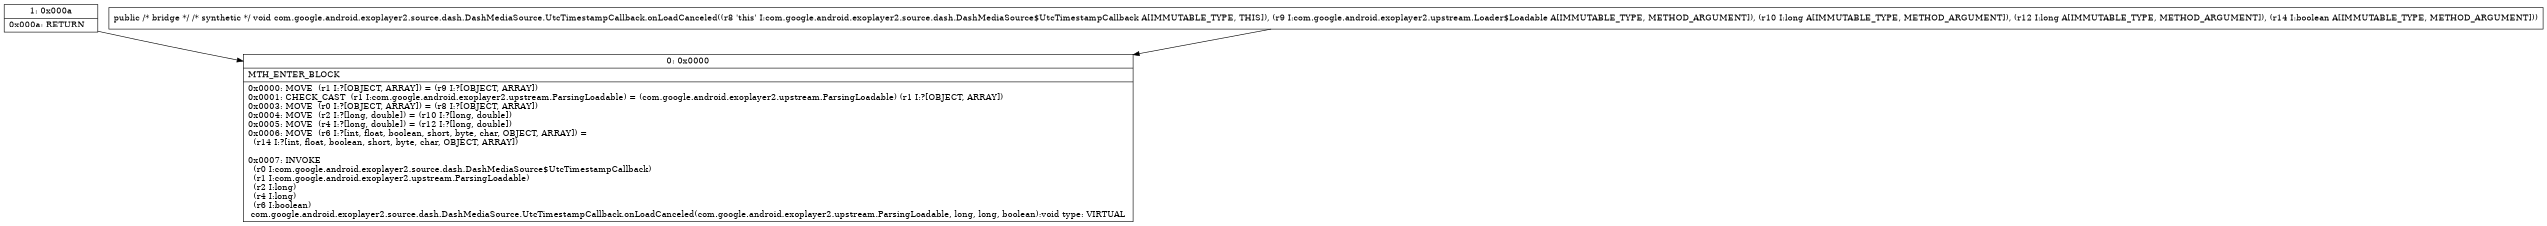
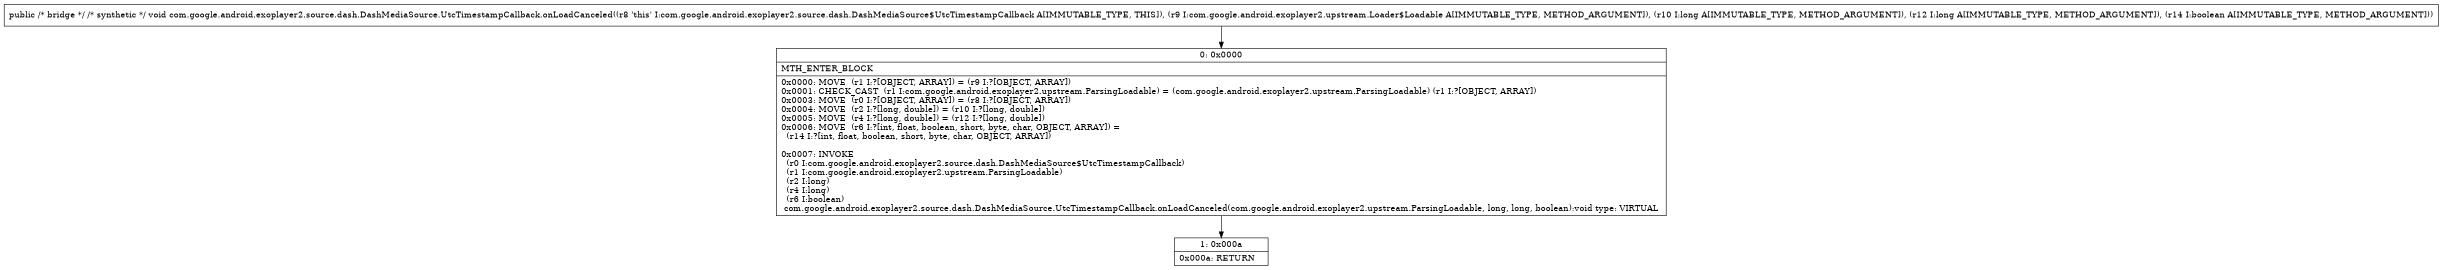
(167, 46) -> (1221, 224)
